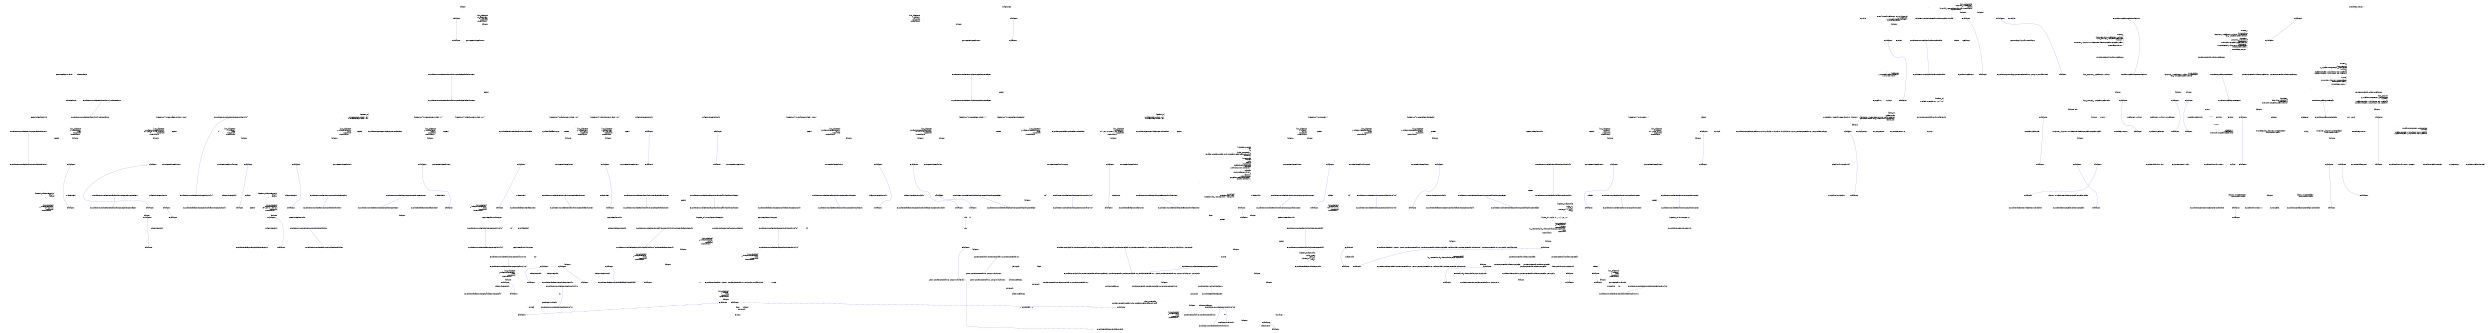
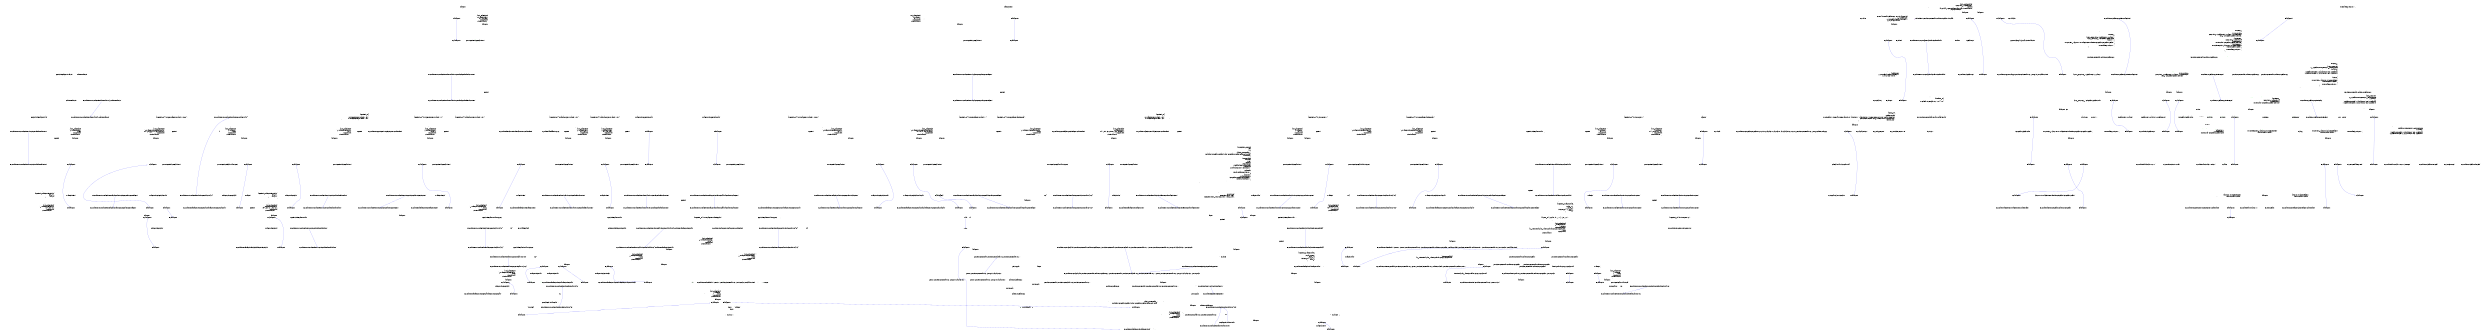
(742, 309) -> (731, 309)
